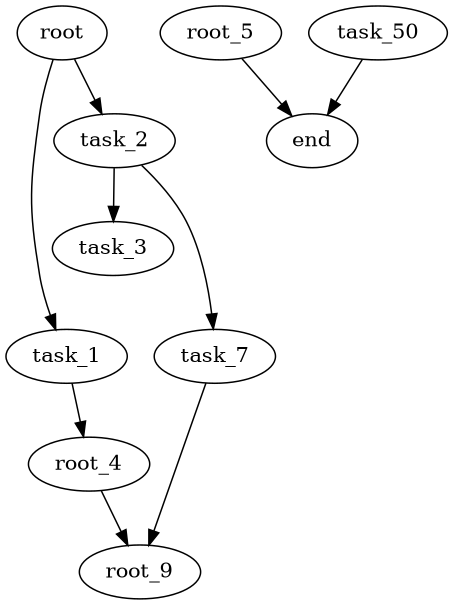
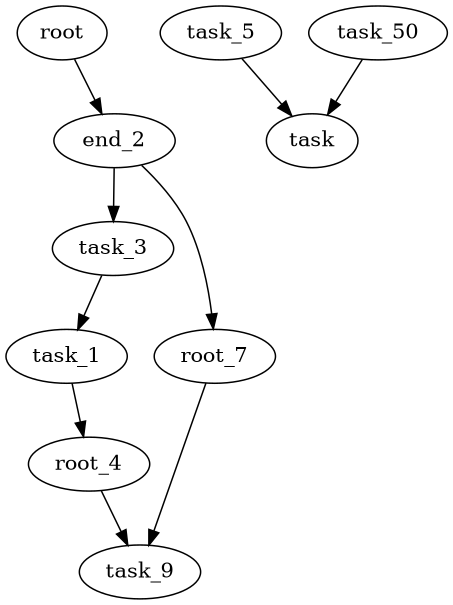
(221, 33) -> (221, 33)
(115, 141) -> (115, 141)
(312, 141) -> (312, 141)
(32, 187) -> (93, 296)
(215, 356) -> (215, 356)
(140, 572) -> (140, 572)
